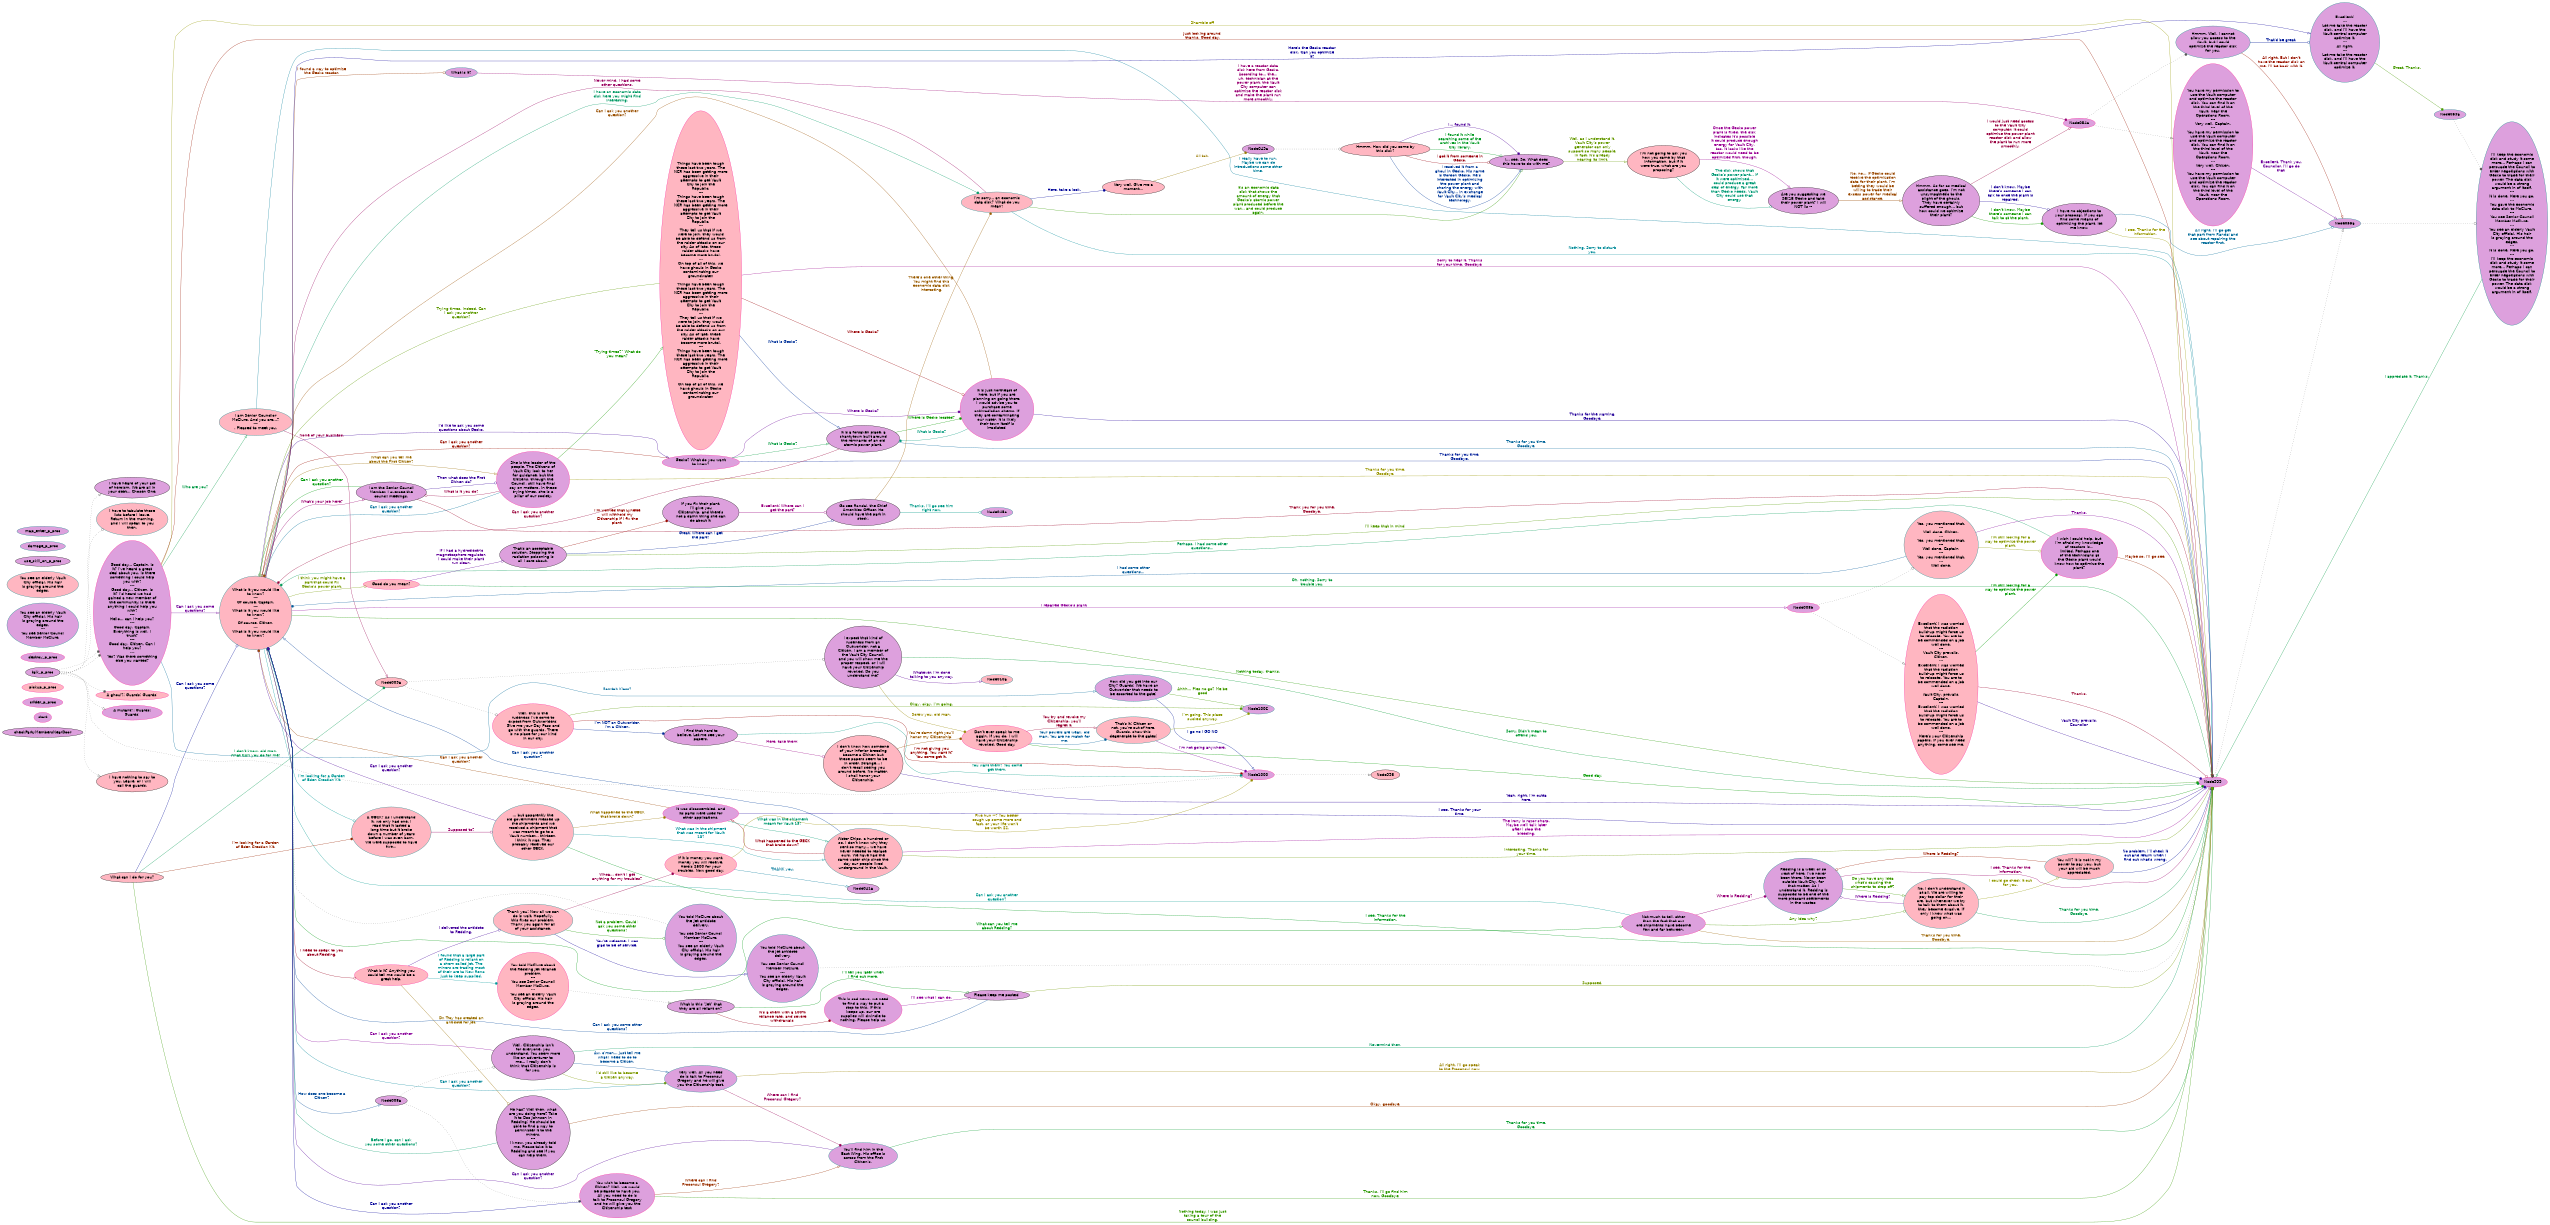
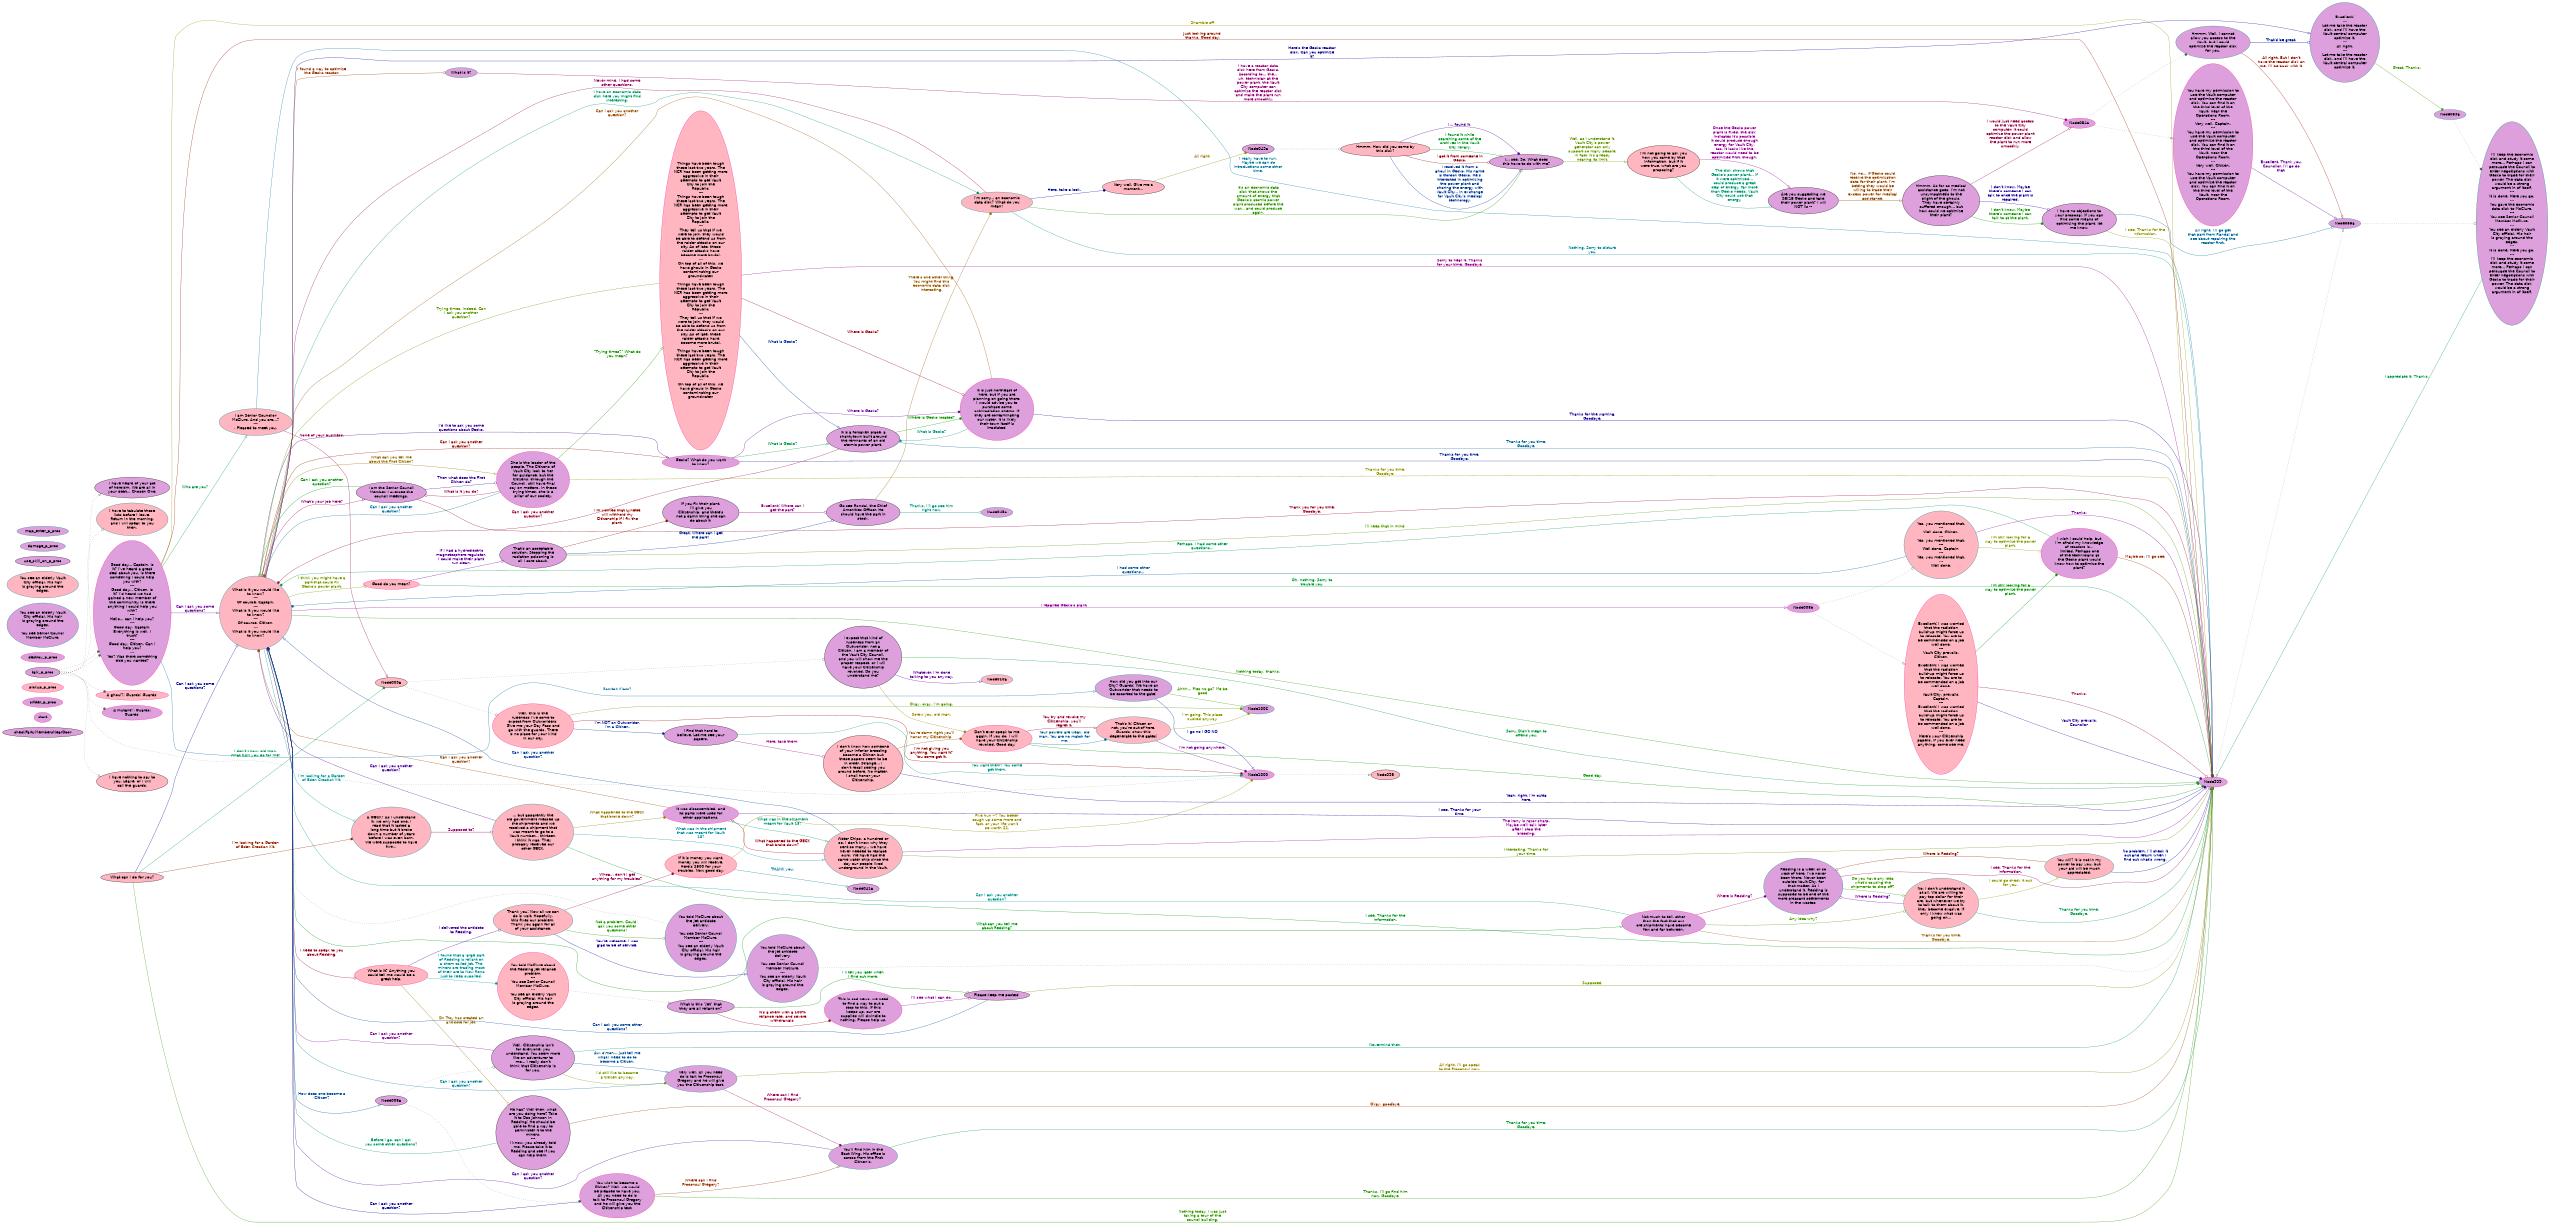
(1202, 156) -> (1202, 156)
(90, 698) -> (90, 698)
